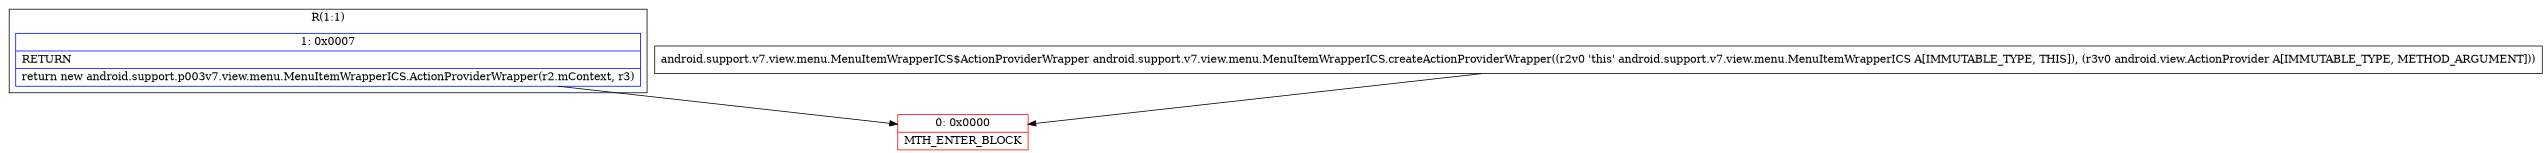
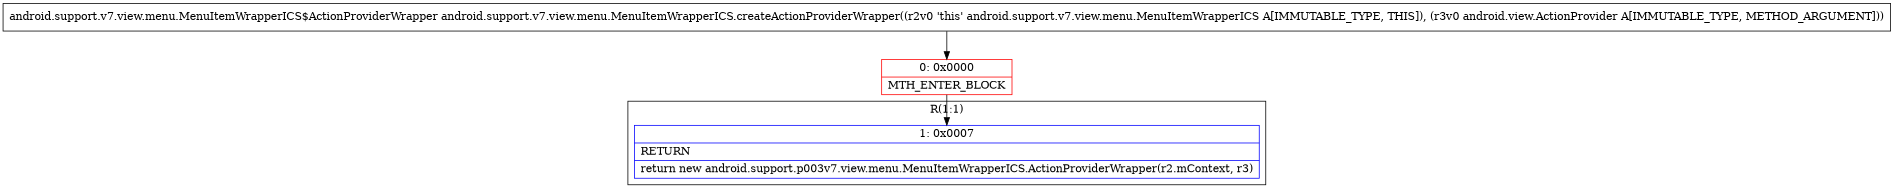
(724, 105) -> (947, 106)
